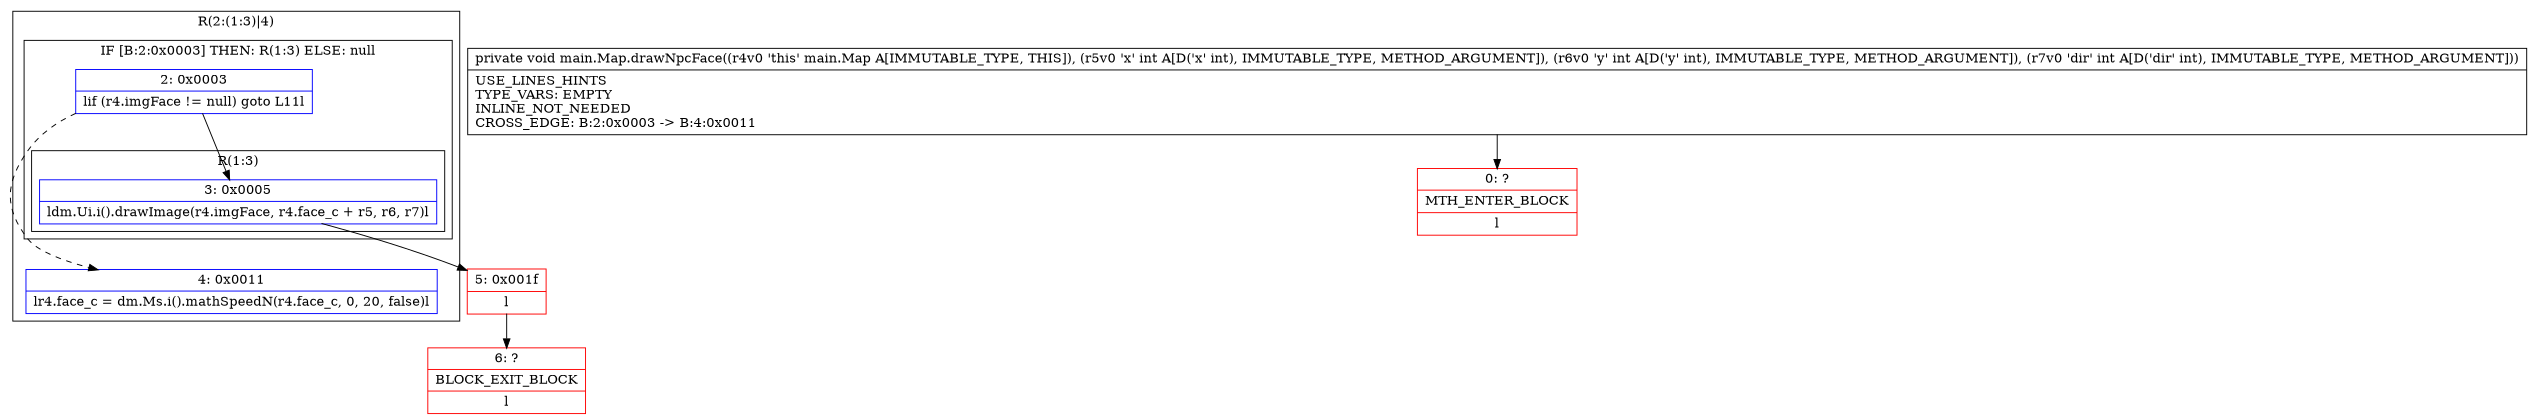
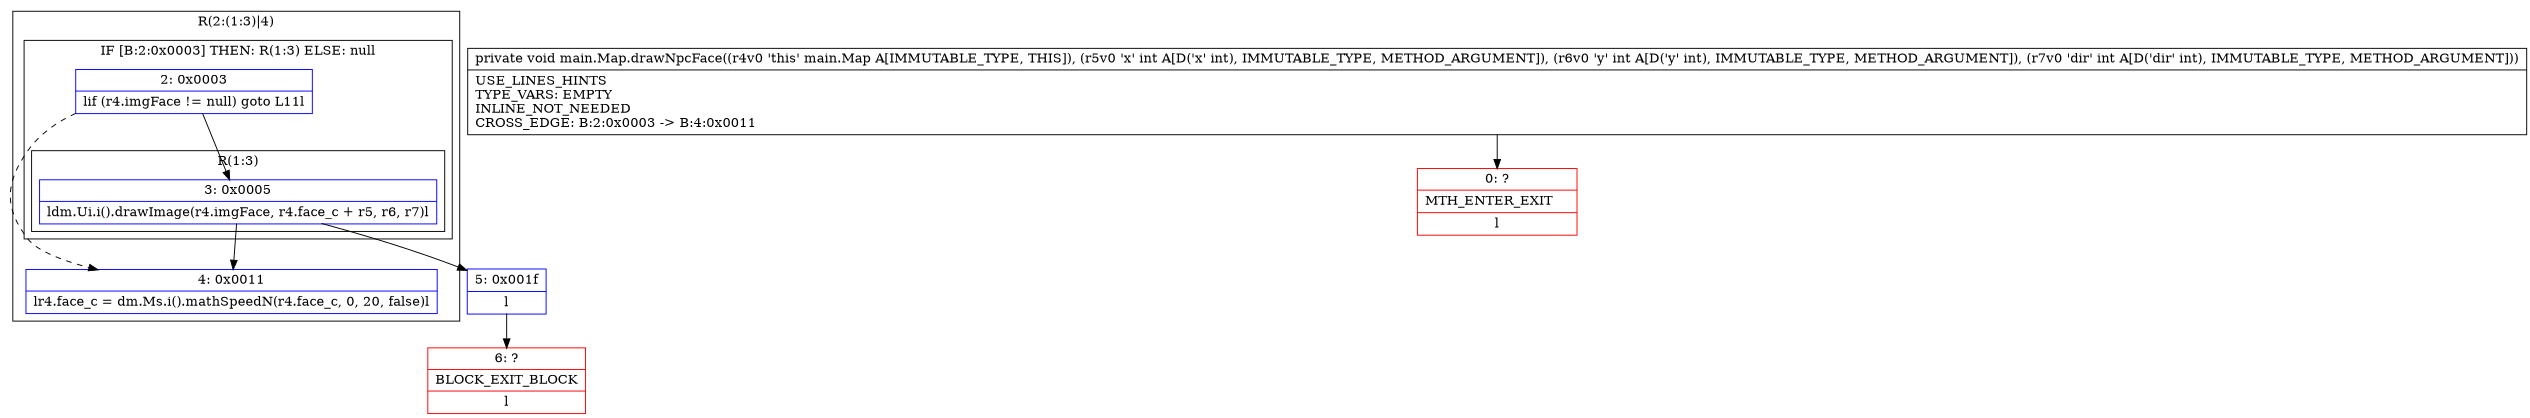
(1497, 201) -> (1489, 201)
none -> (235, 245)
(507, 292) -> (507, 292)
